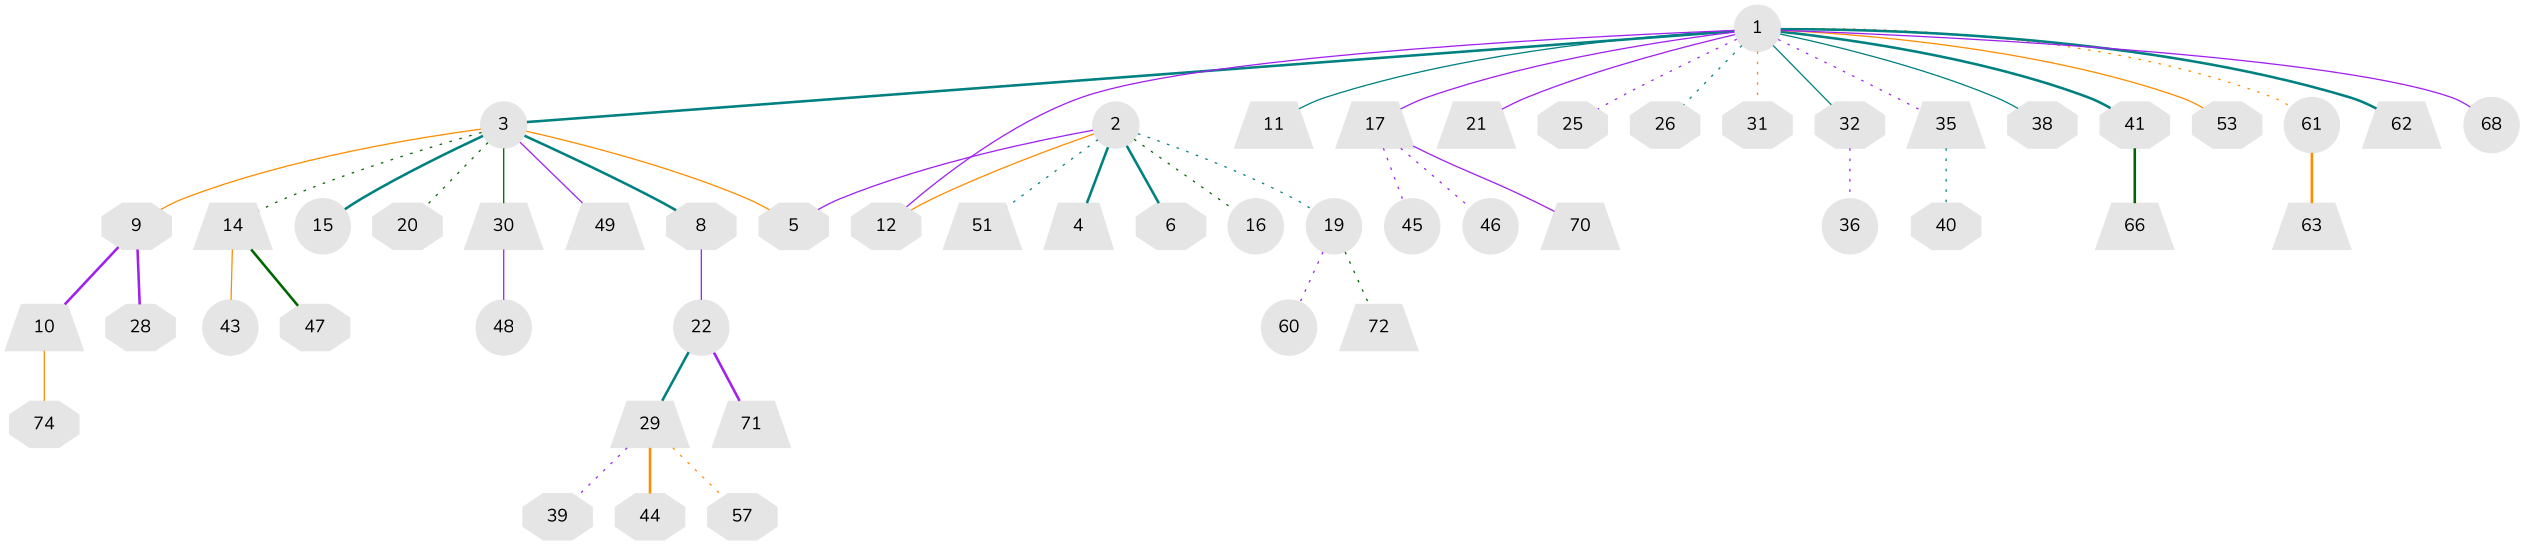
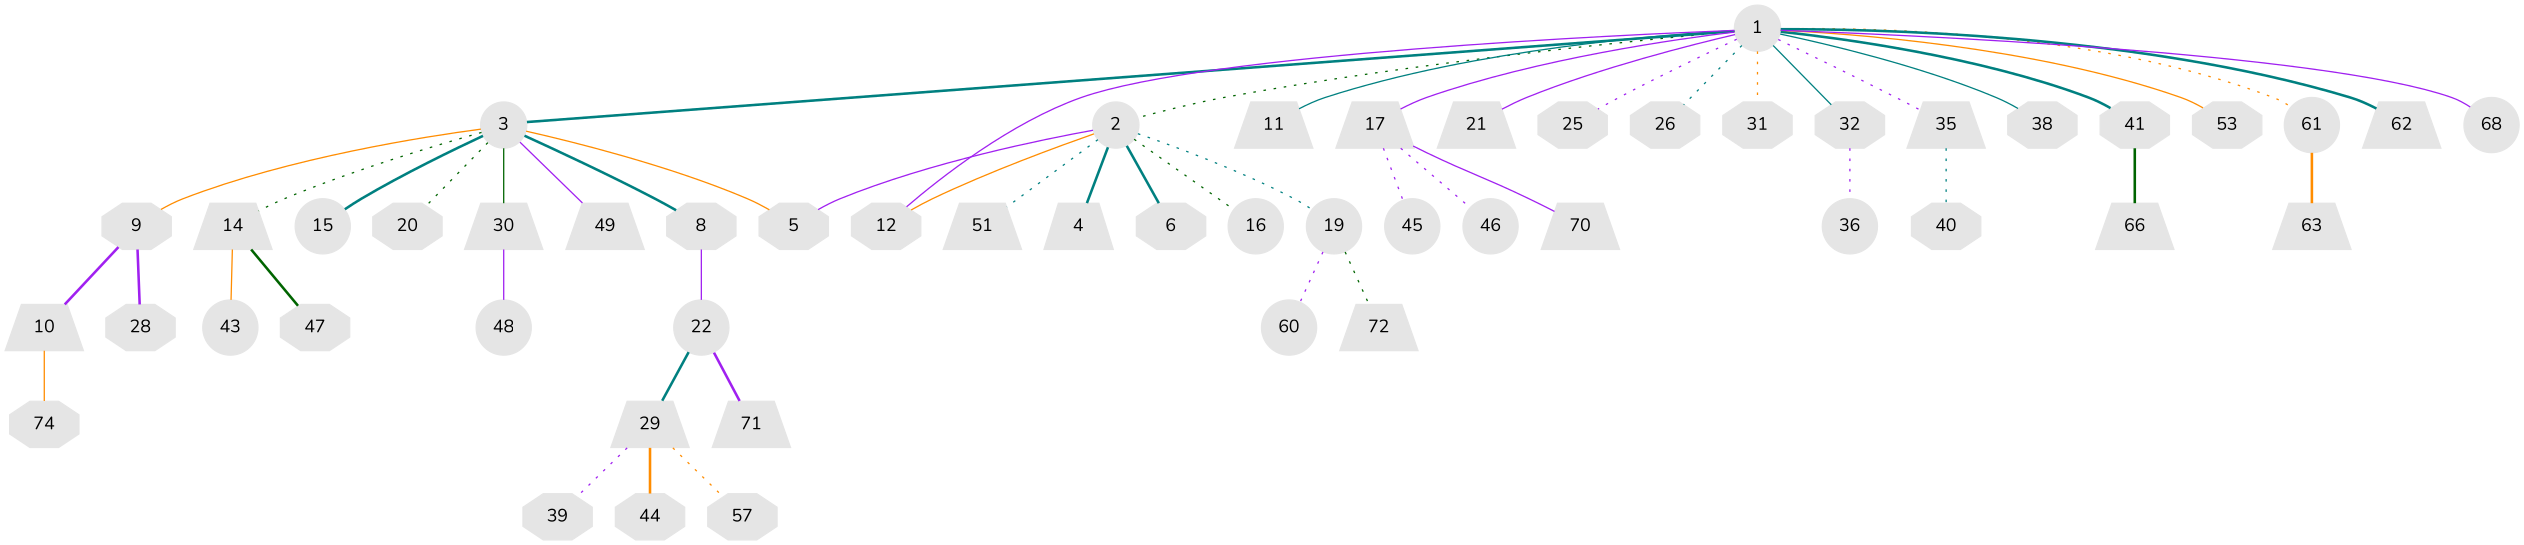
none -> (1390, 71)
